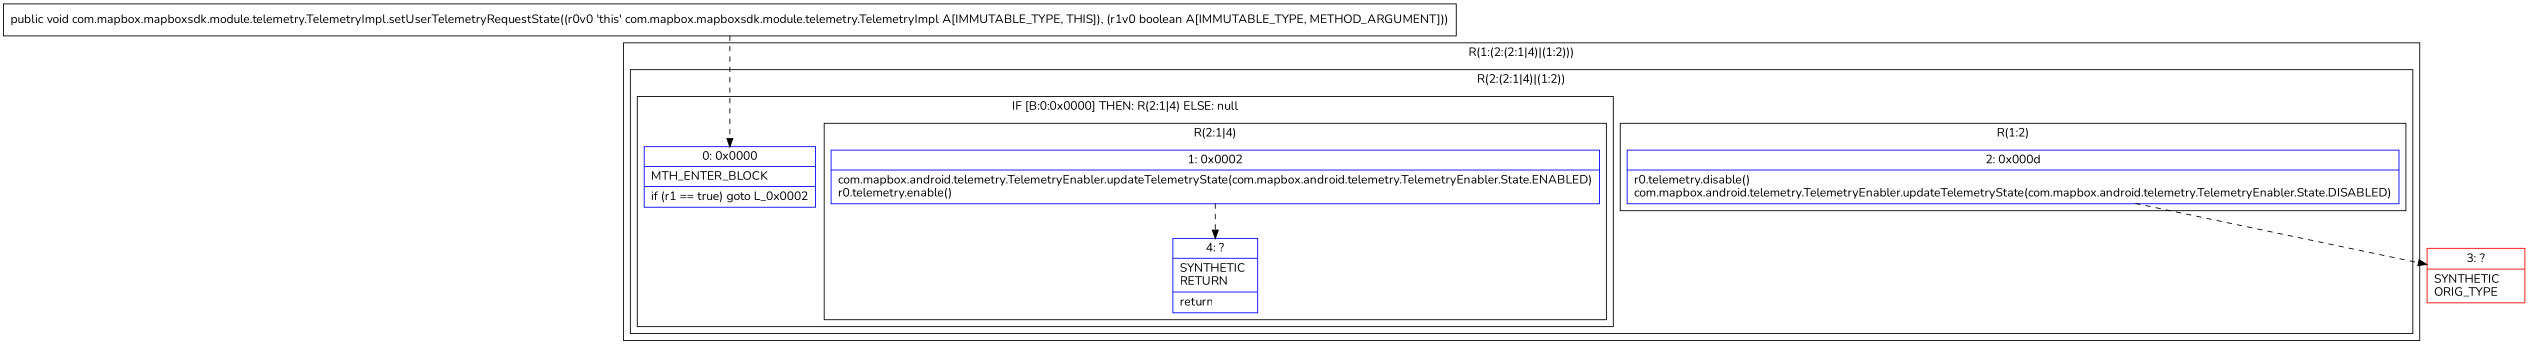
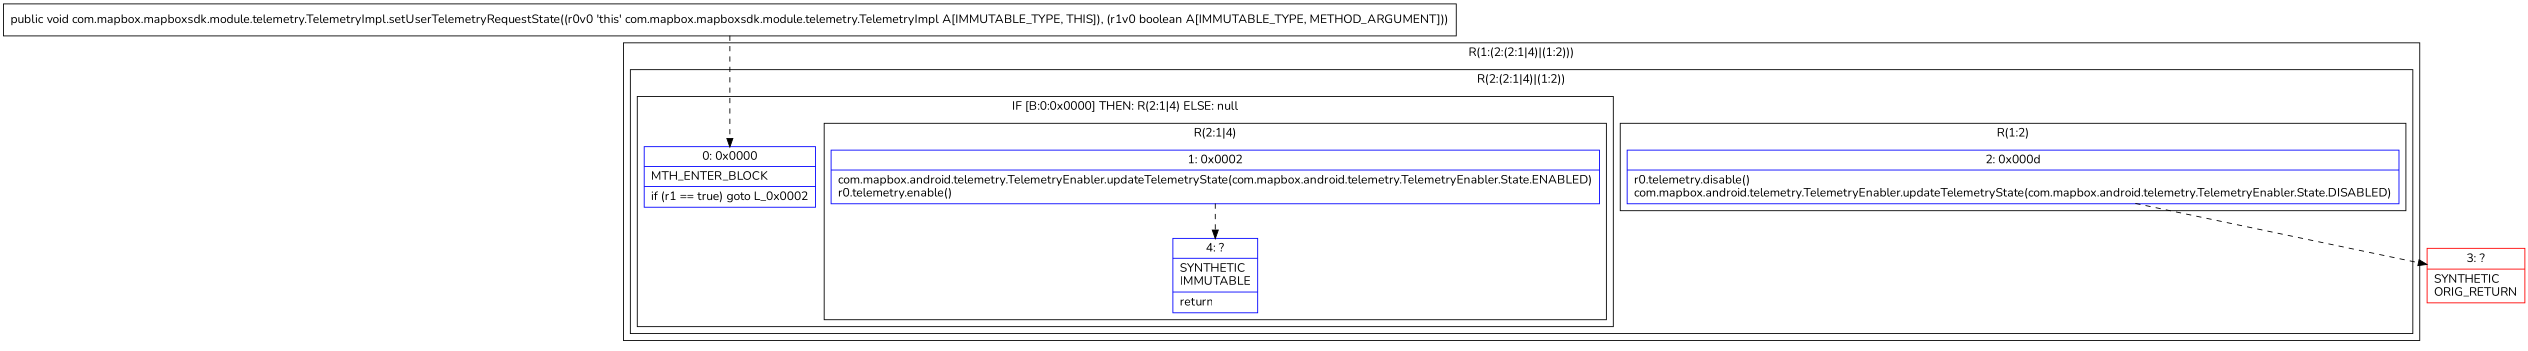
(1204, 281) -> (1215, 281)
(2466, 292) -> (2476, 292)
